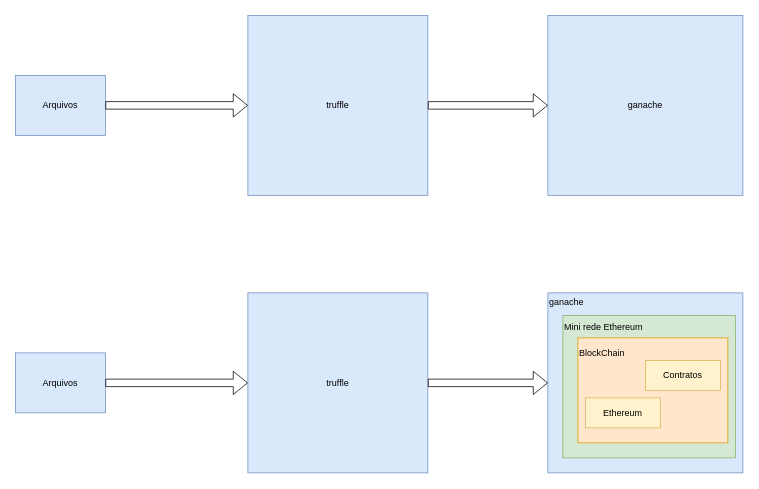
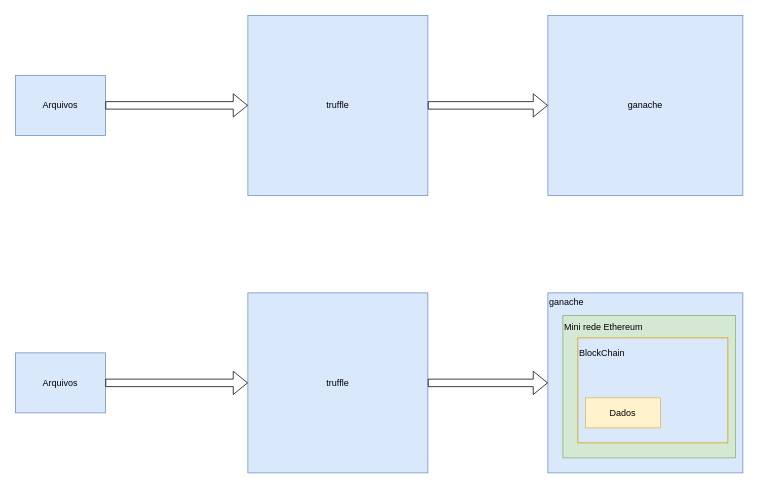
(683, 375) -> none
(602, 390) -> (602, 390)
(623, 413) -> (623, 413)
